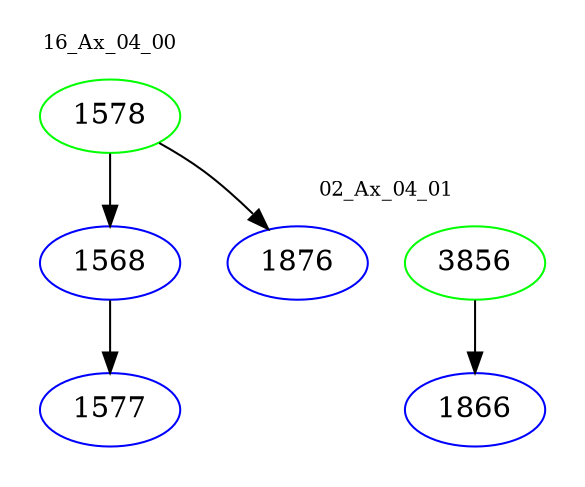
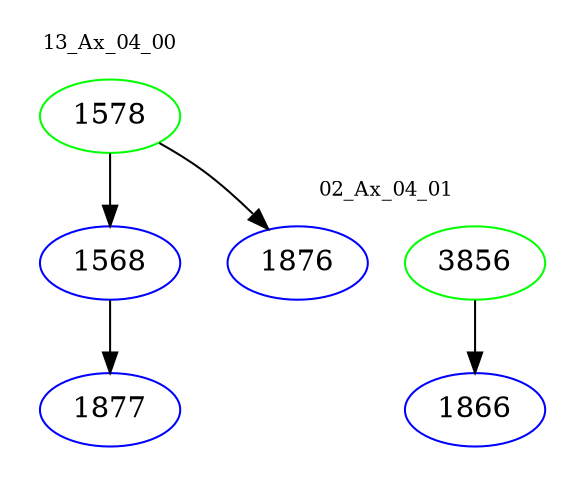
(110, 44) -> (110, 44)
(110, 410) -> (110, 410)
